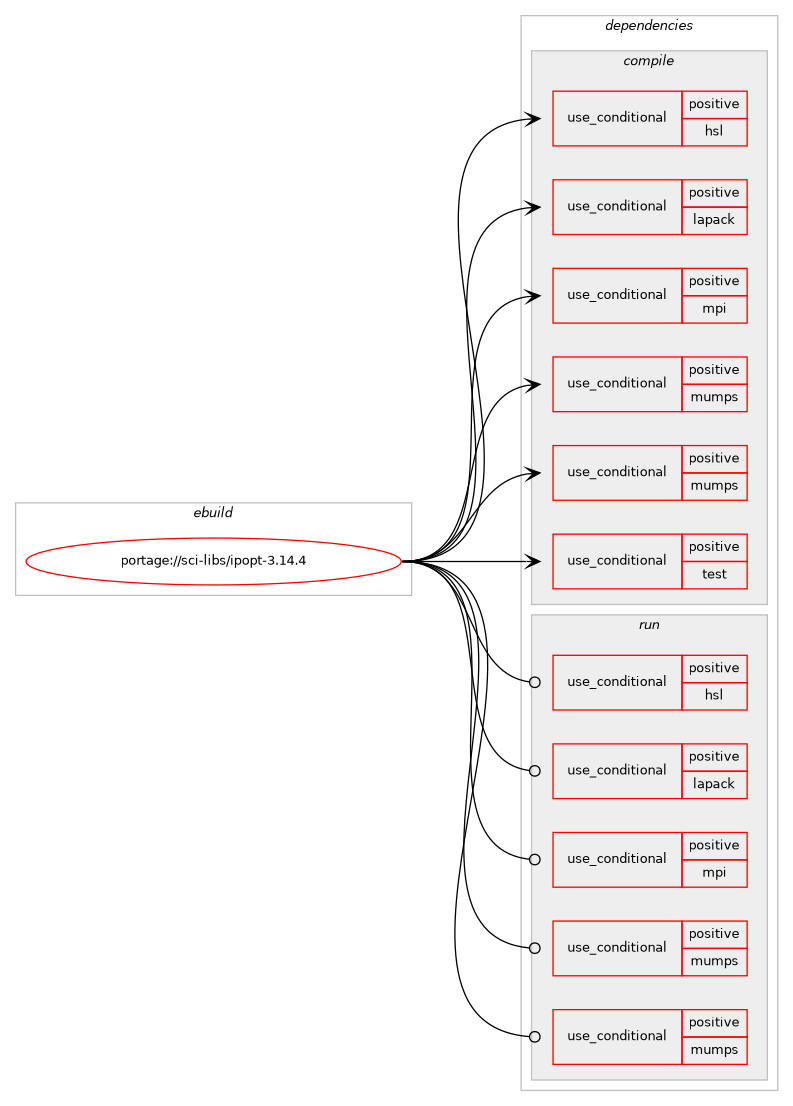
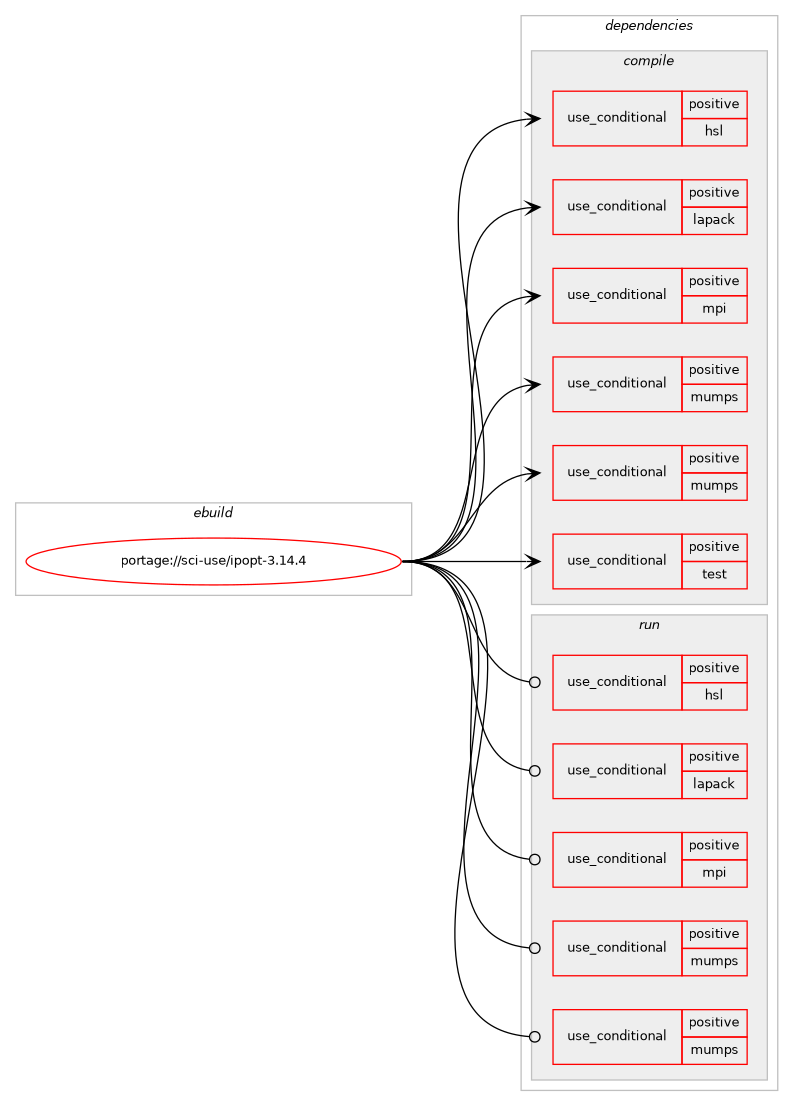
(214, 561) -> (214, 561)
